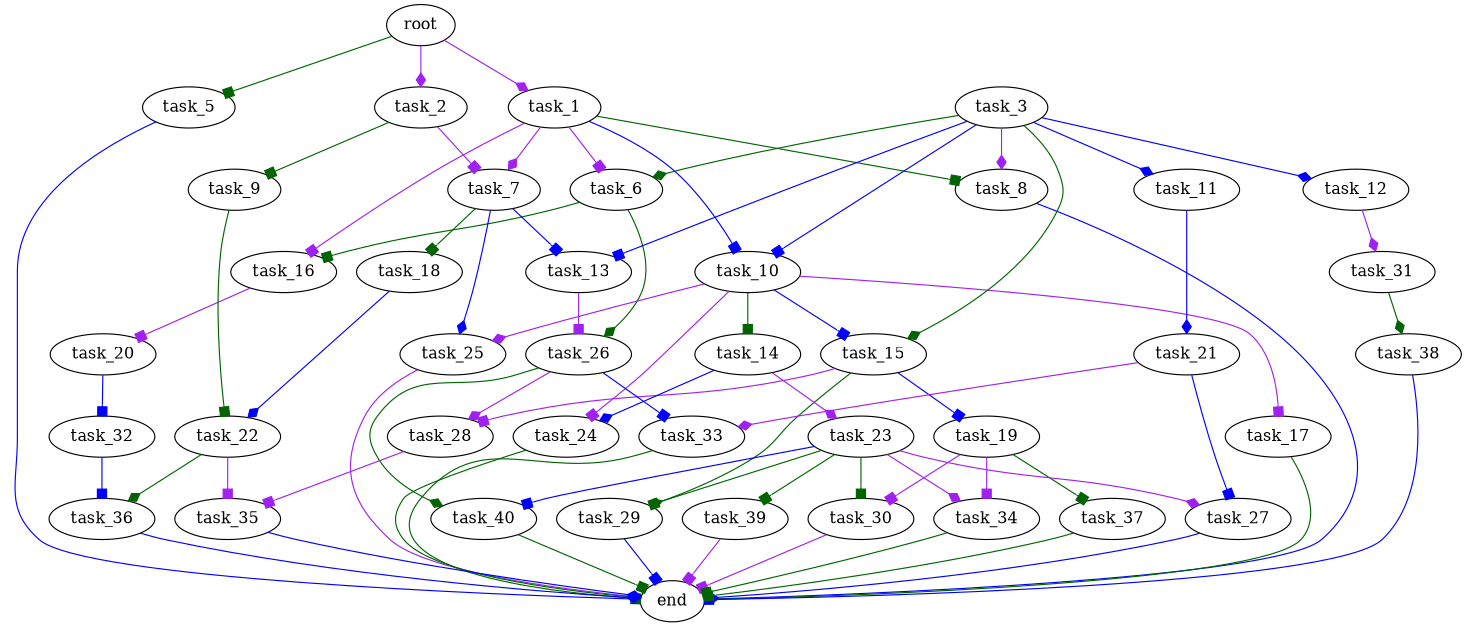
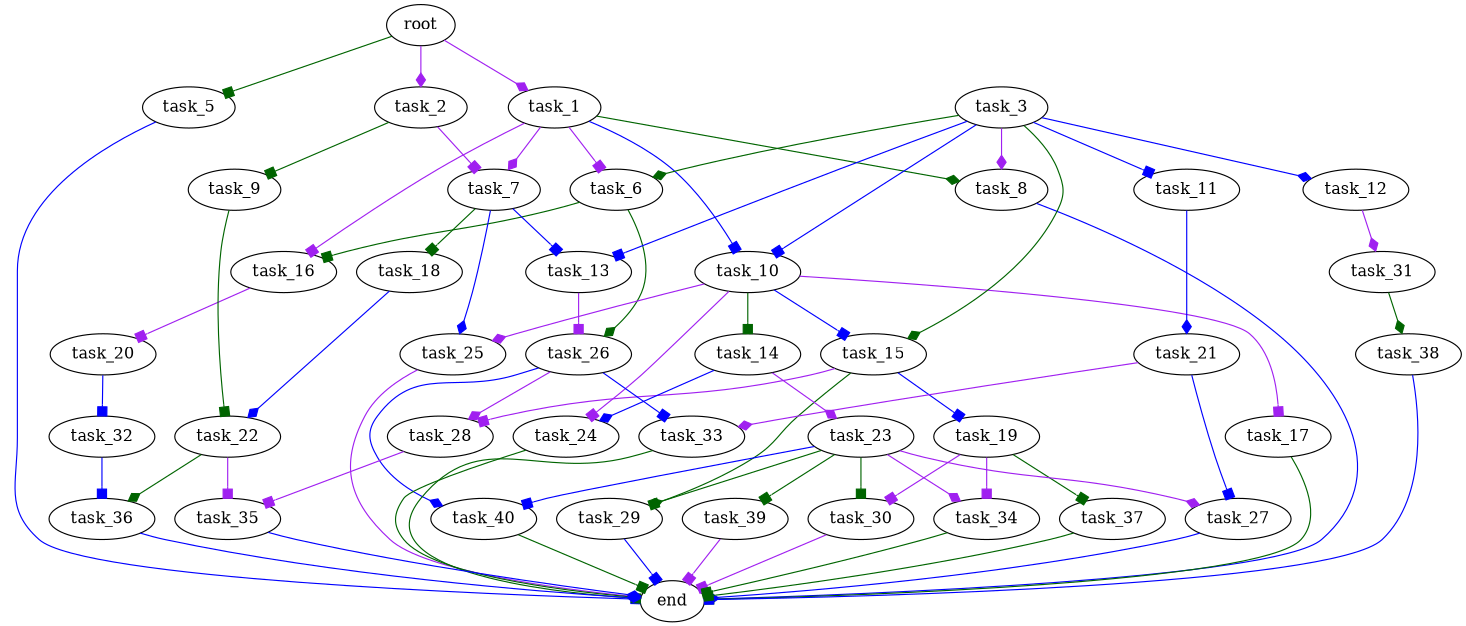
(755, 144) -> (755, 144)
(1088, 146) -> (1088, 146)
(399, 395) -> (399, 395)
